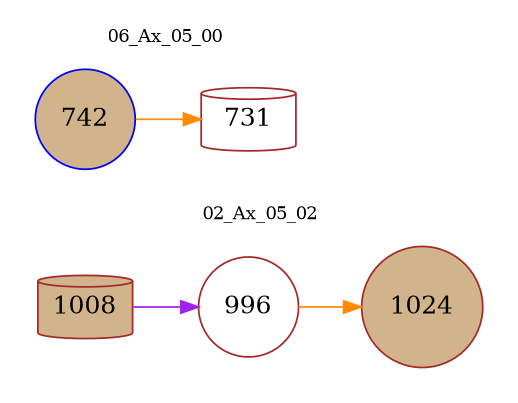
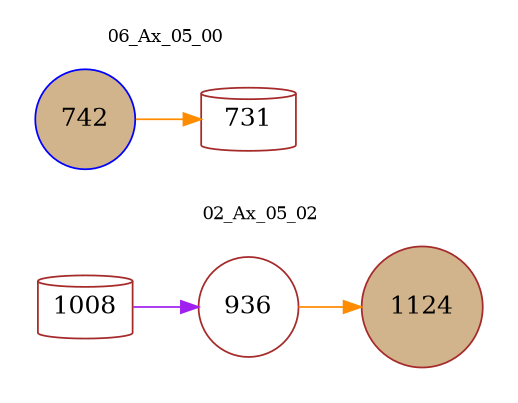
(85, 307) -> (85, 307)
(249, 307) -> (249, 307)
(422, 307) -> (422, 307)
